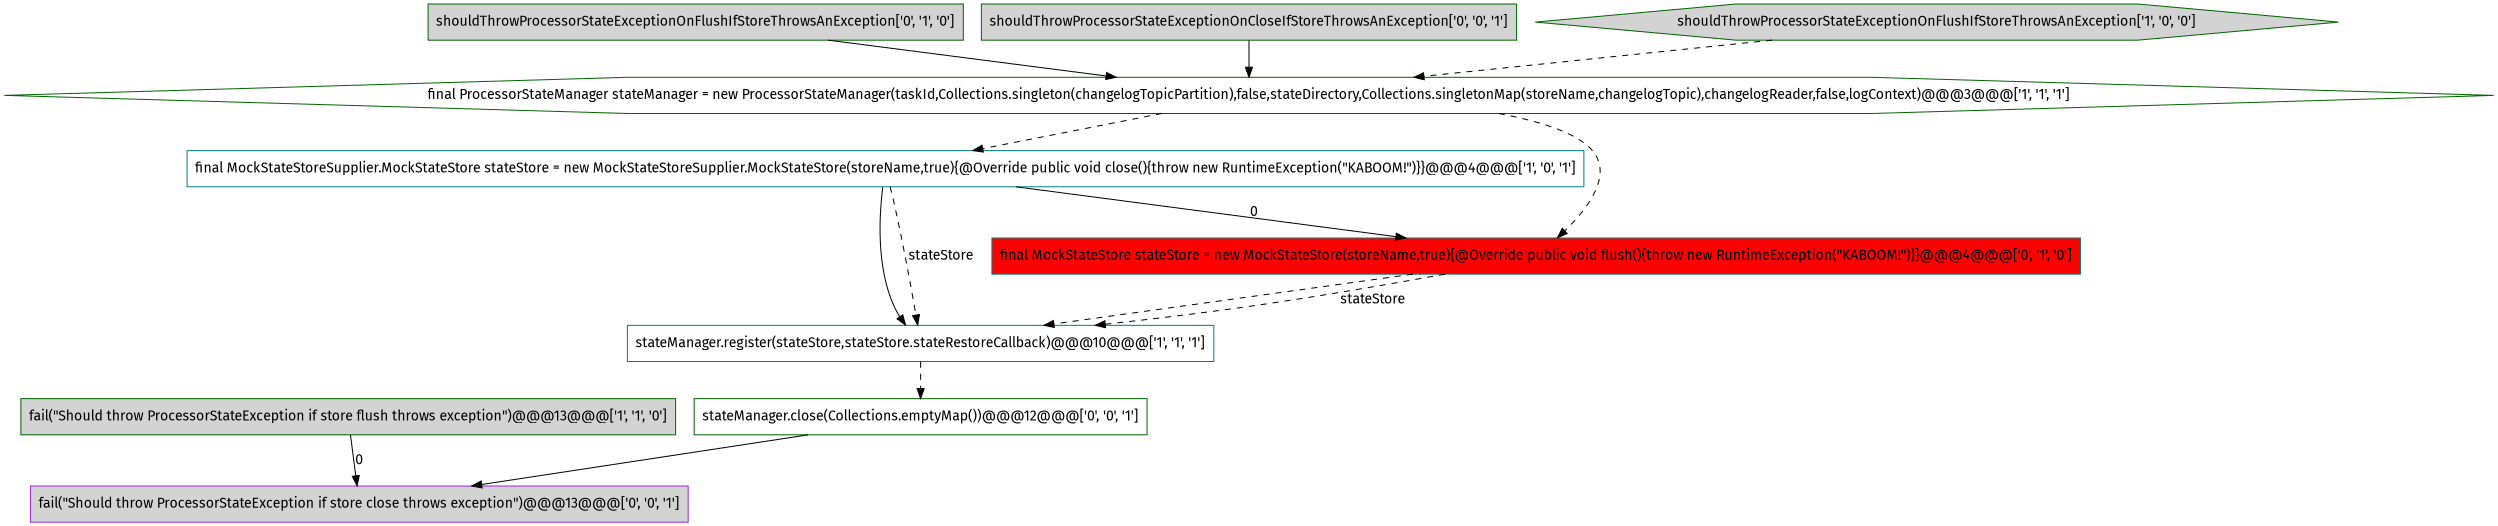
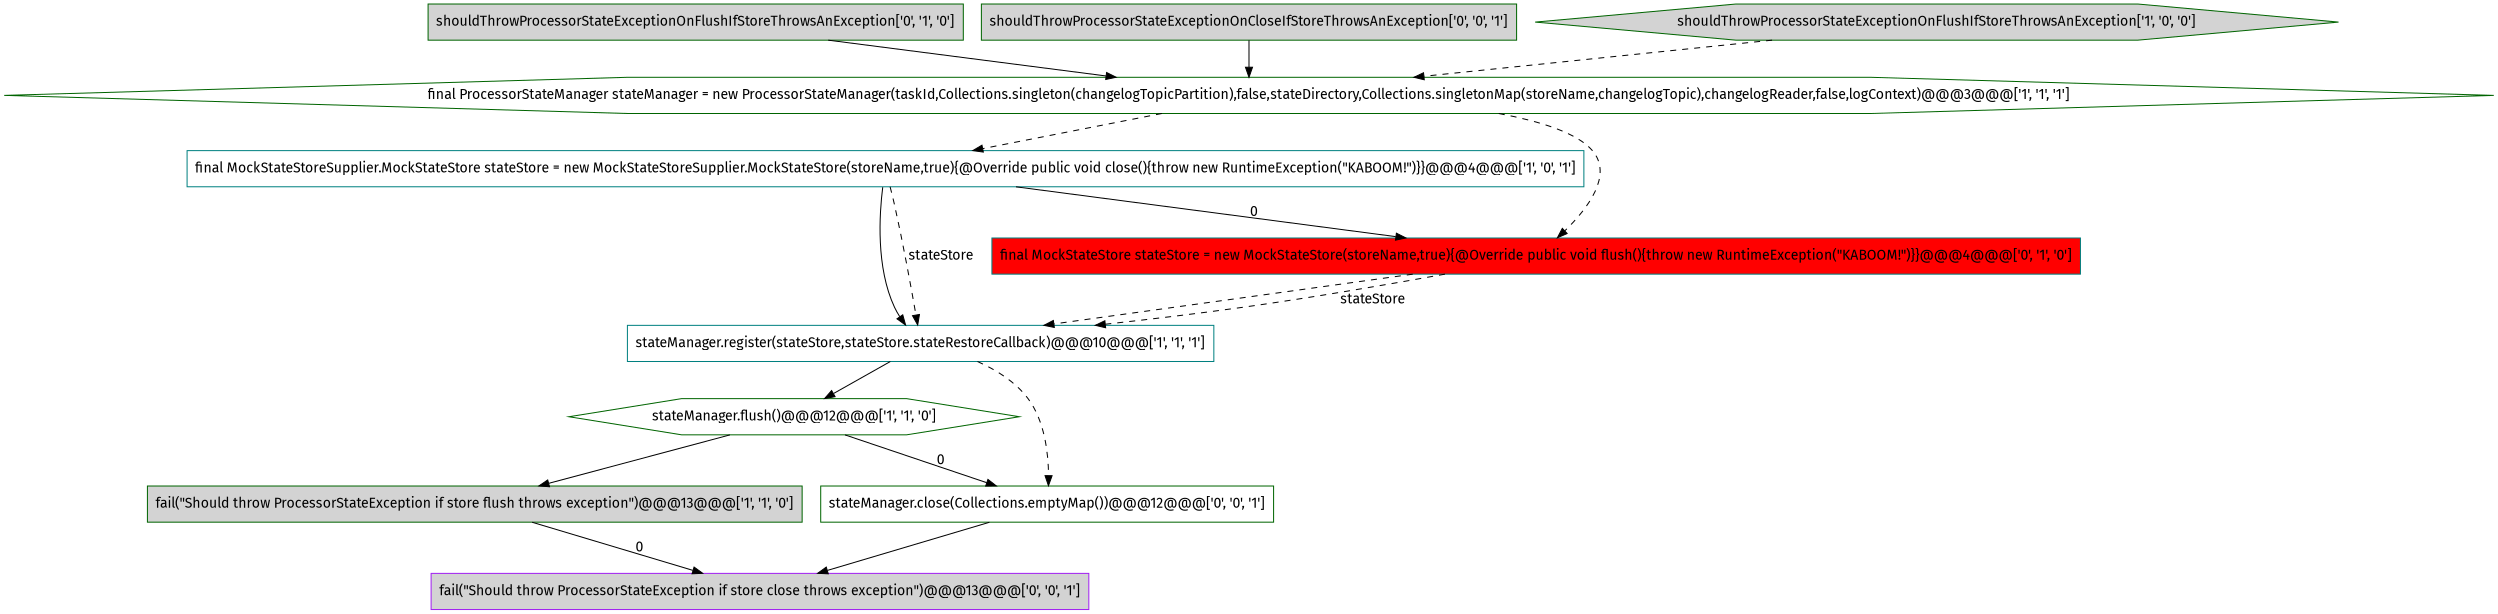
none -> (794, 417)
